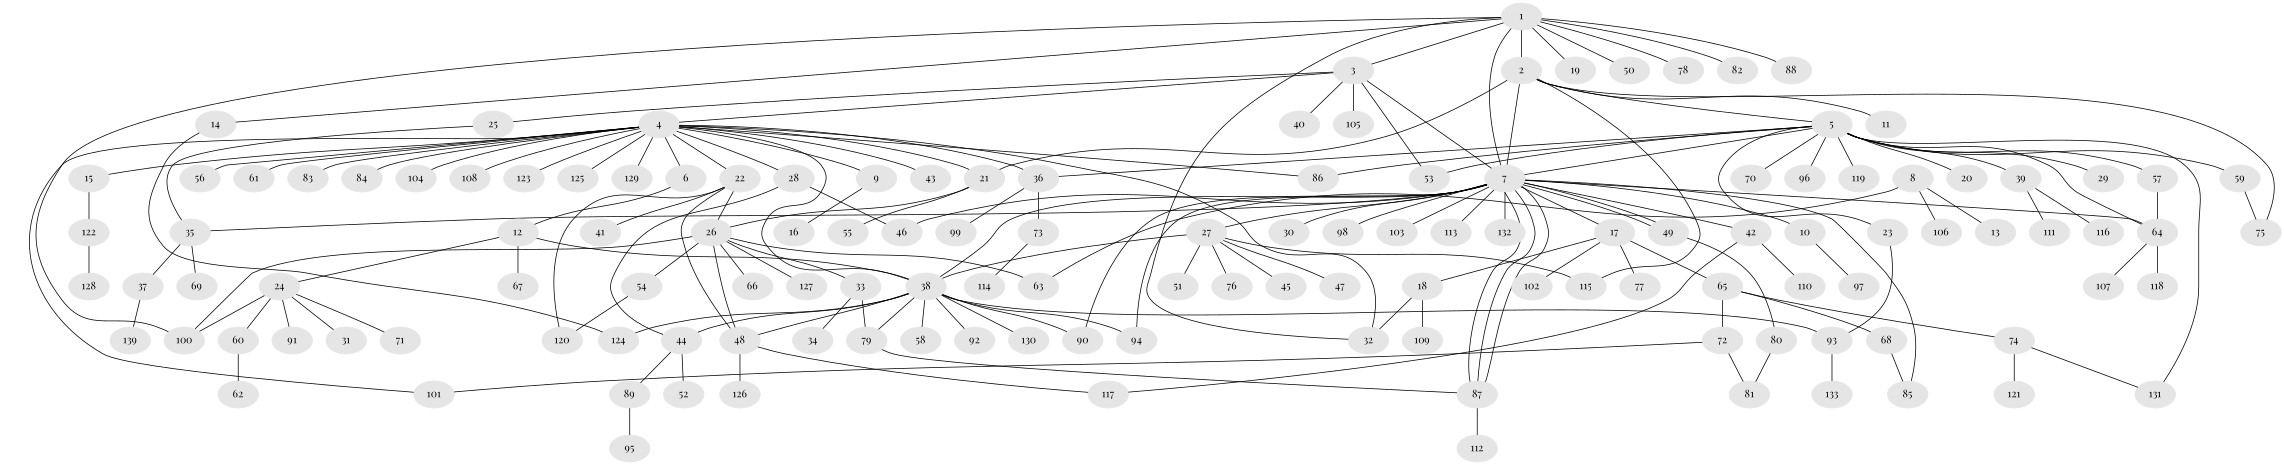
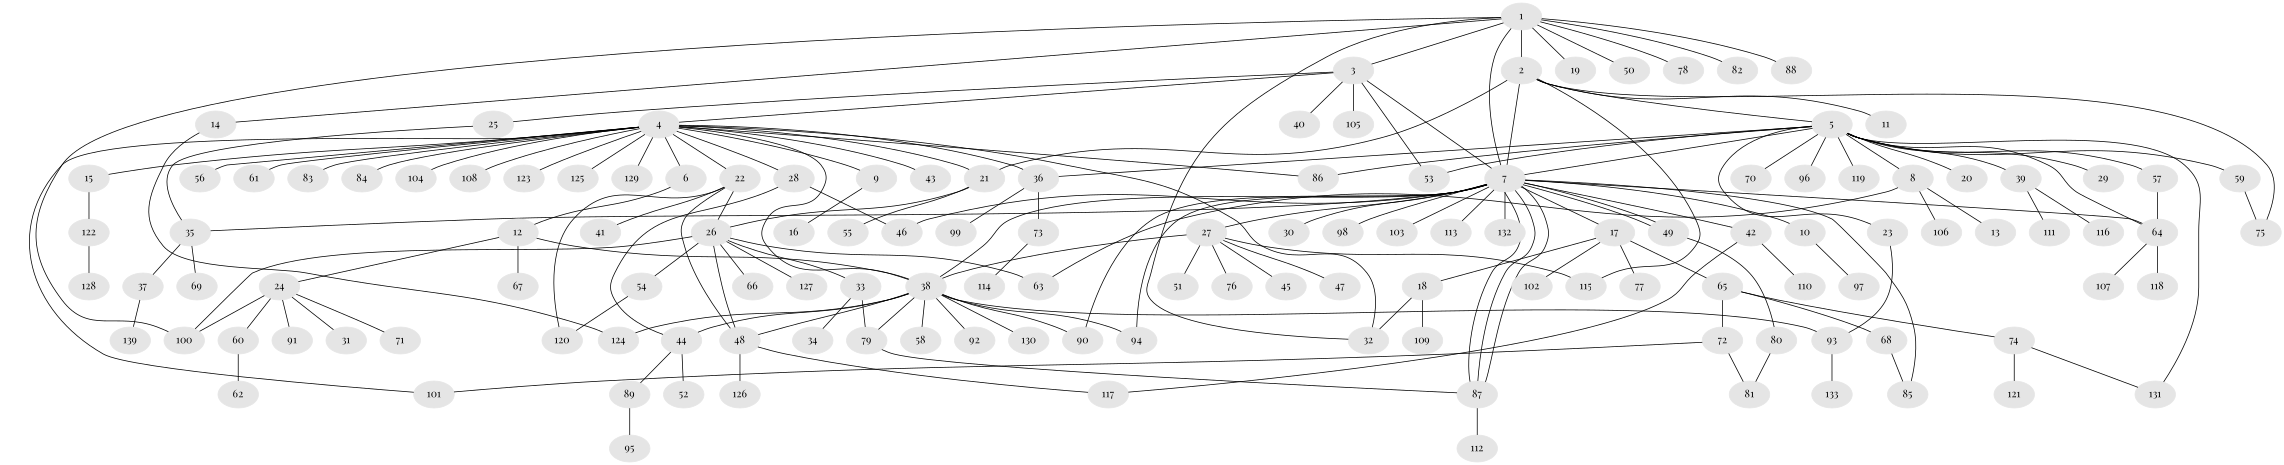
none -> (1873, 152)
